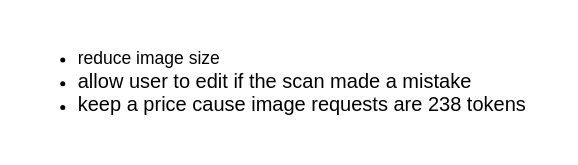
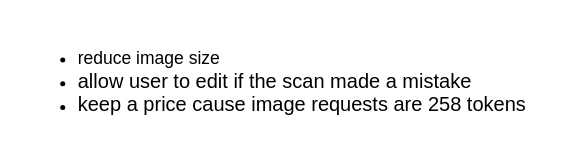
(210, 82) -> (210, 82)
